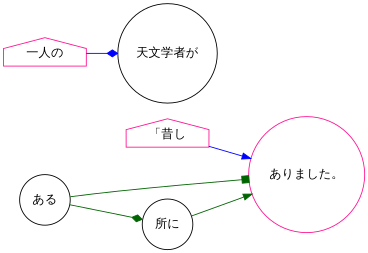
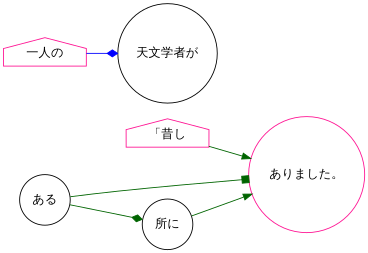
(226, 151) -> (226, 151)
